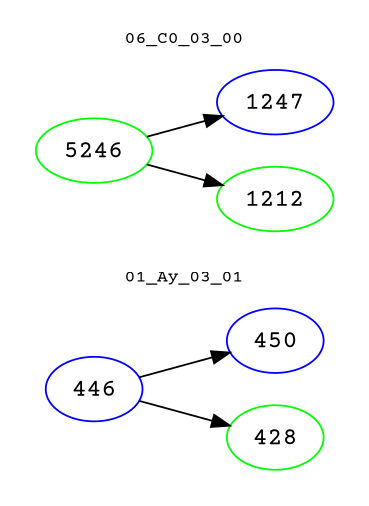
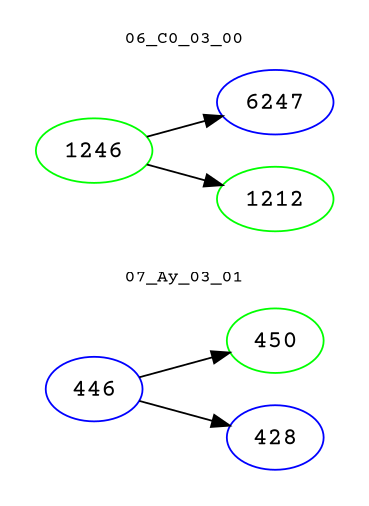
(275, 102) -> (275, 102)
(94, 151) -> (94, 151)
(185, 277) -> (185, 277)
(275, 341) -> (275, 341)
(275, 438) -> (275, 438)
